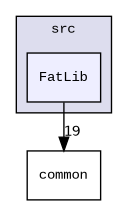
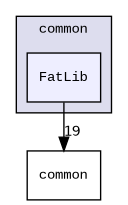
(64, 29) -> (64, 29)
